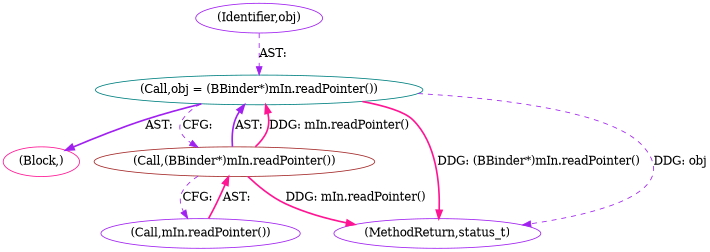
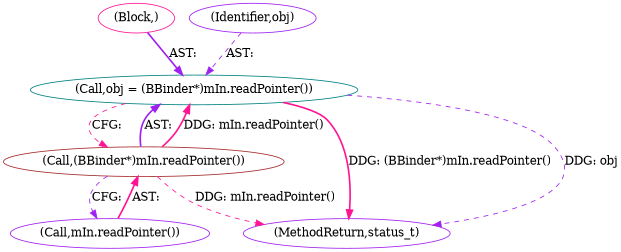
(182, 121) -> (95, 116)
(136, 123) -> (162, 50)
(294, 207) -> (203, 207)
